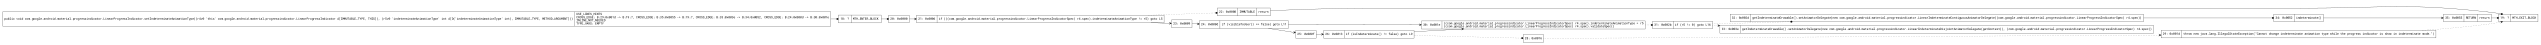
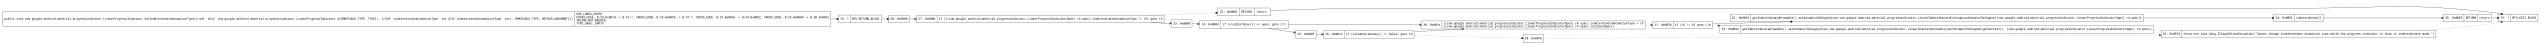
(1247, 12) -> (1246, 12)
(866, 19) -> (866, 19)
(1751, 23) -> (1751, 23)
(1254, 24) -> (1254, 24)
(1648, 25) -> (1648, 25)
